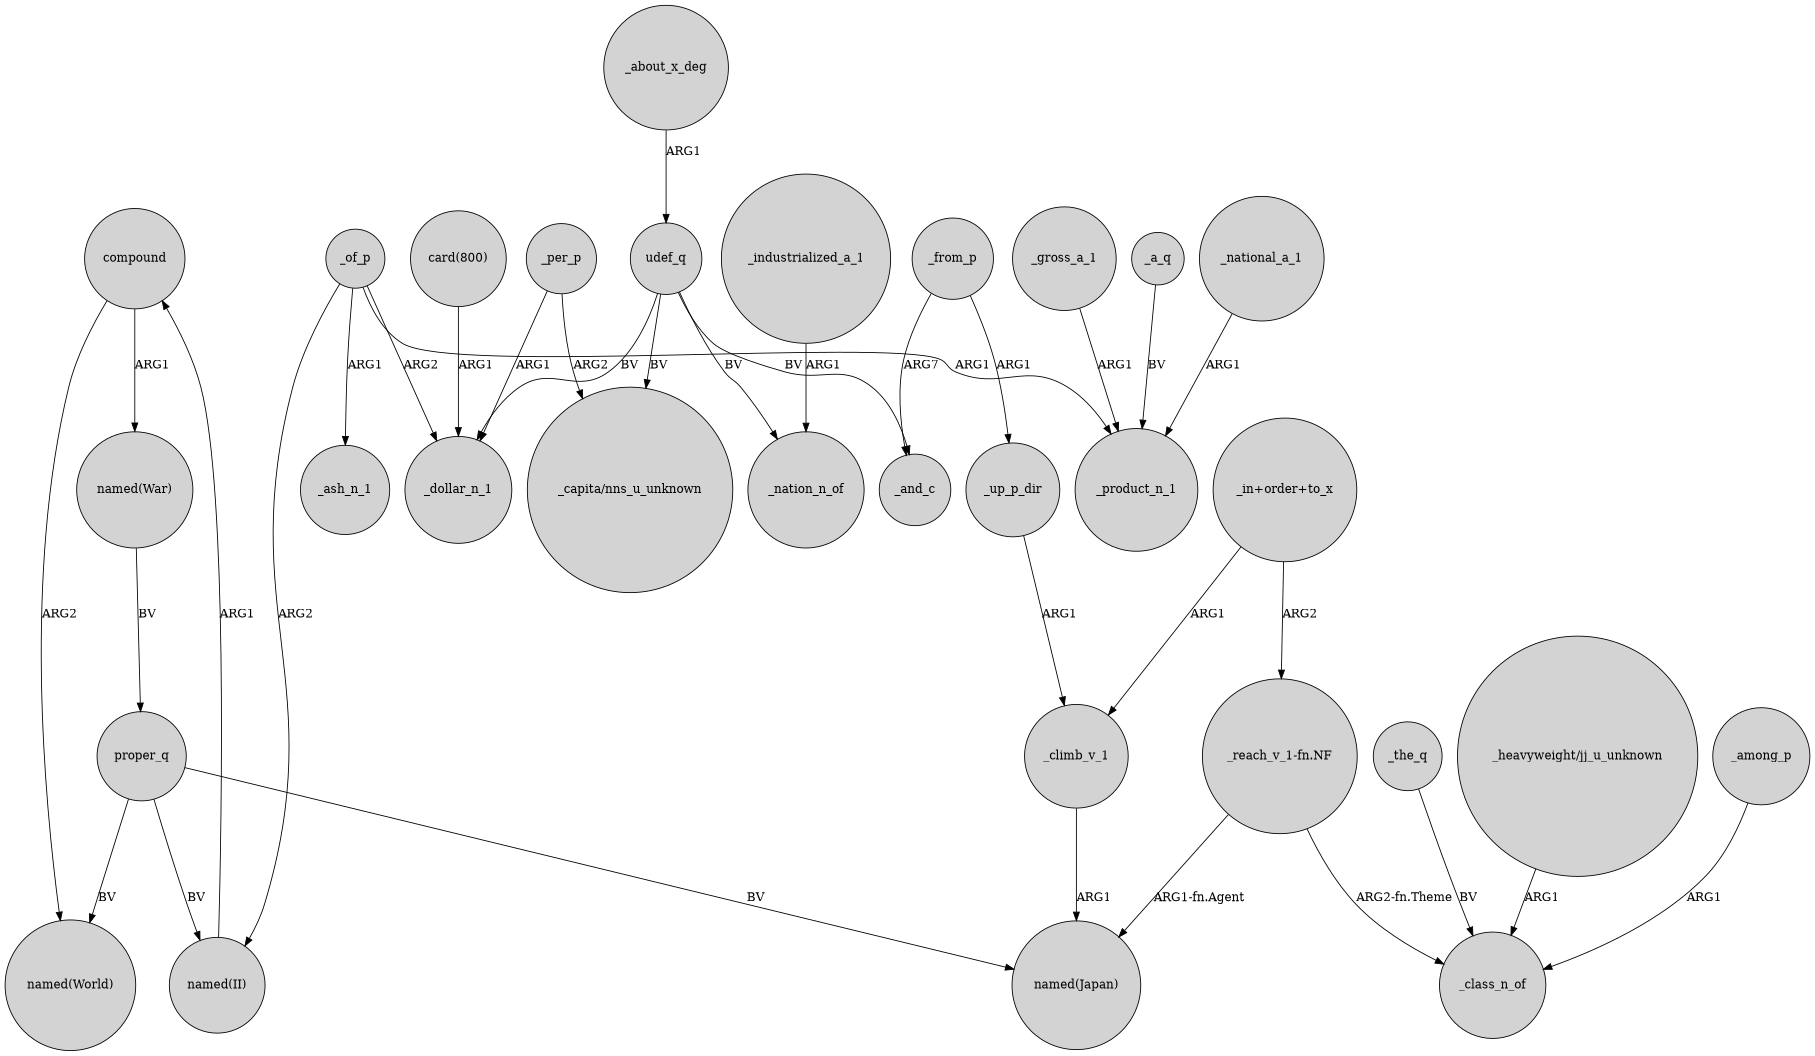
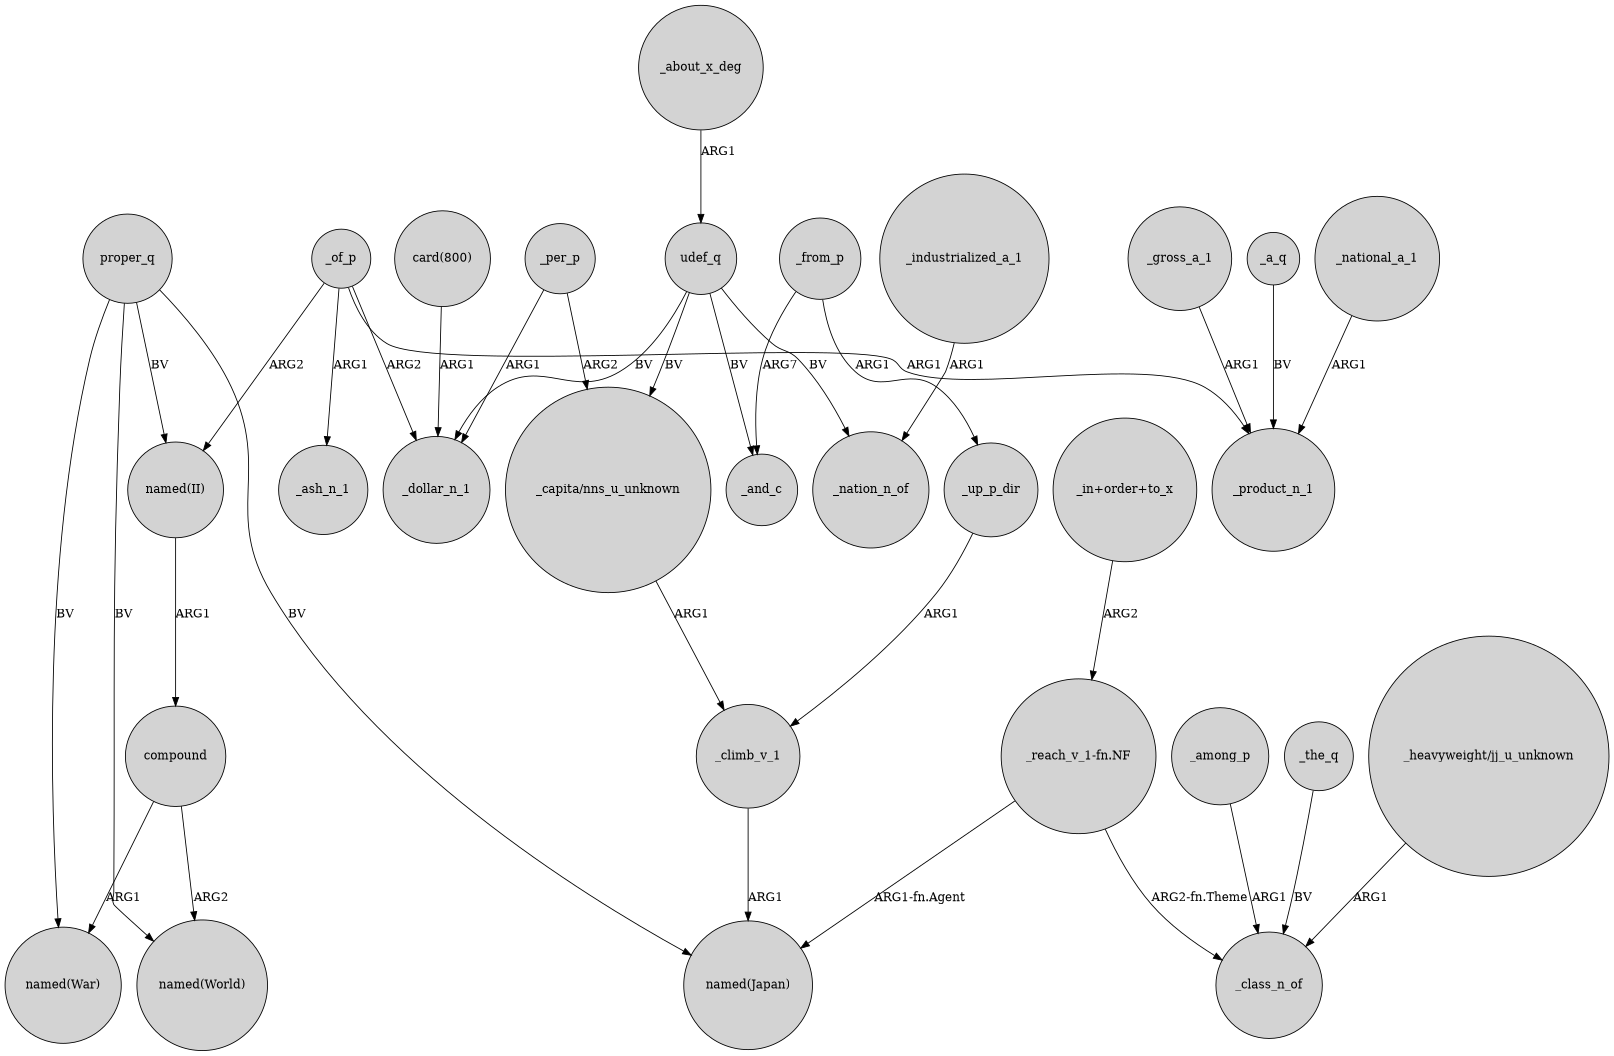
(138, 626) -> (56, 606)
(1177, 628) -> (688, 642)
